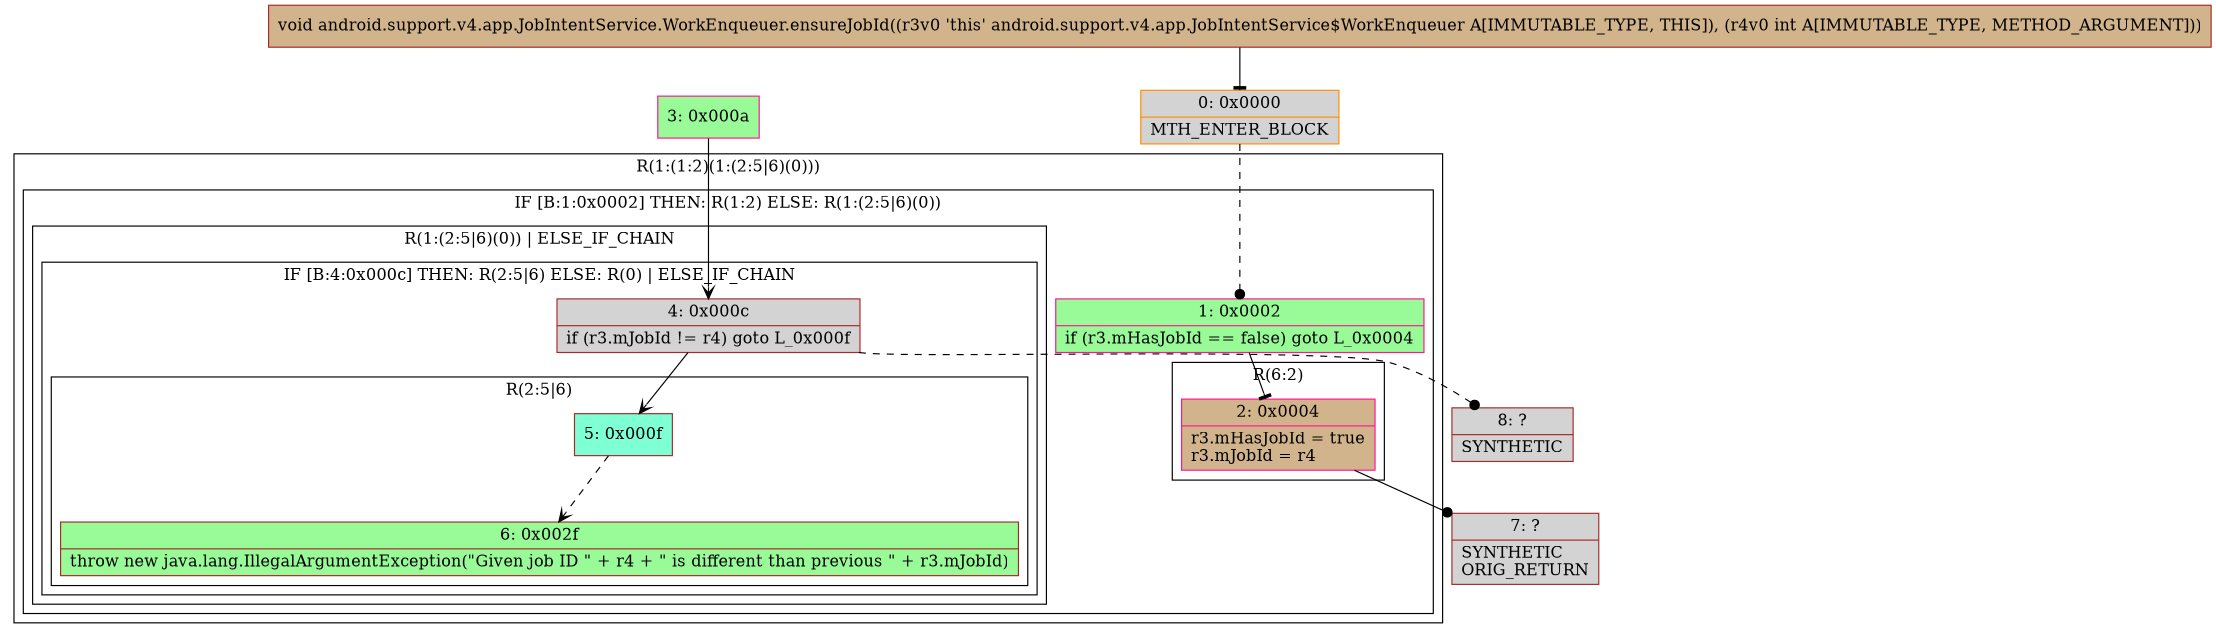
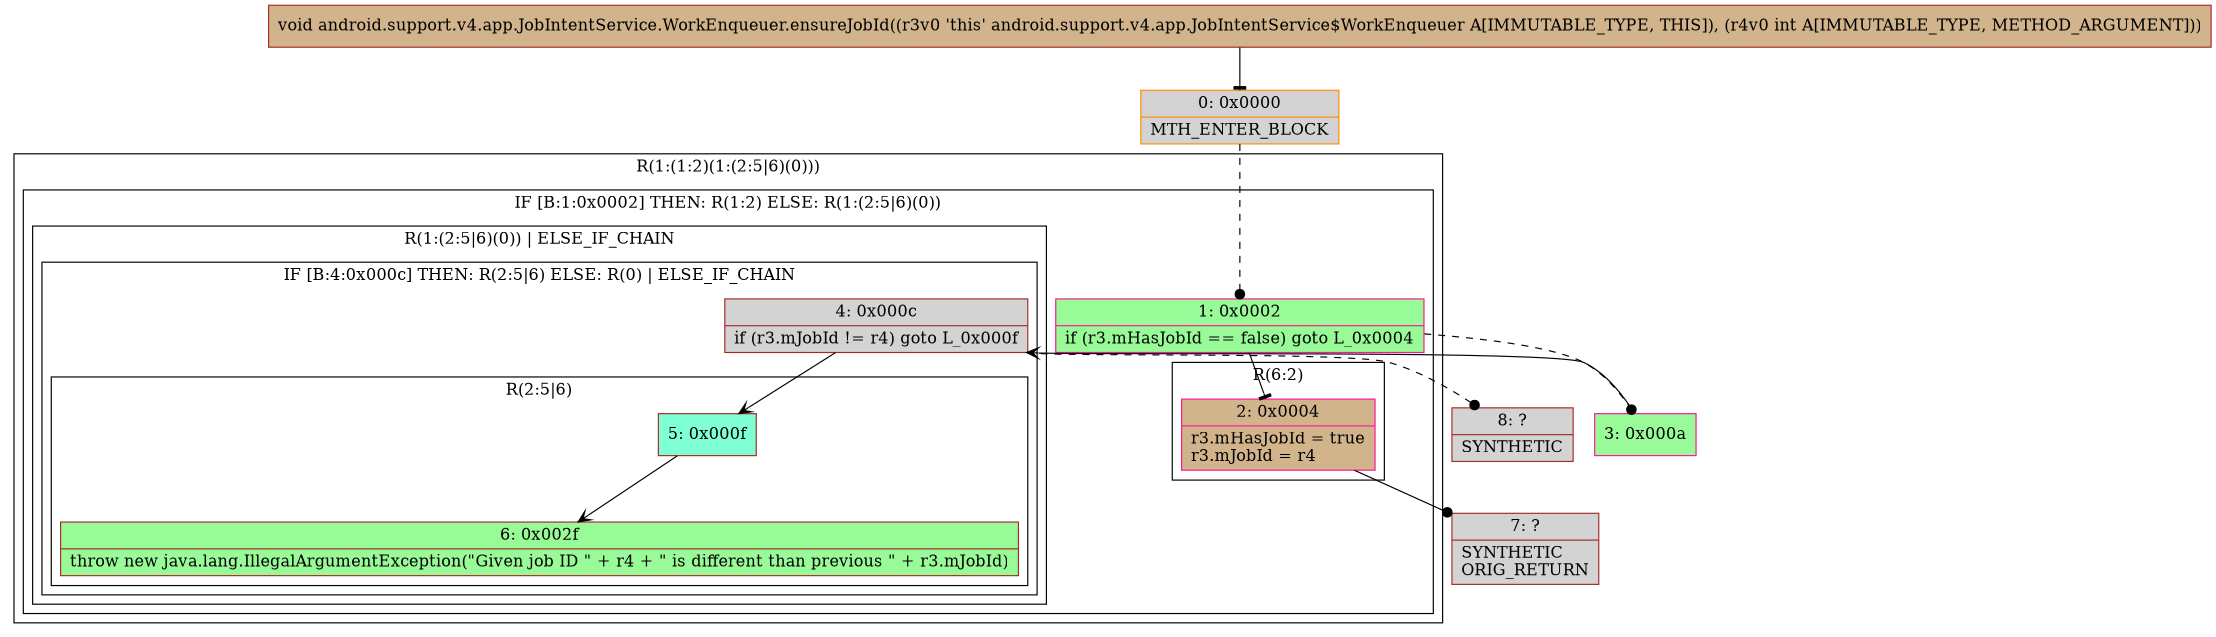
none -> (1536, 348)
(587, 484) -> (633, 486)
